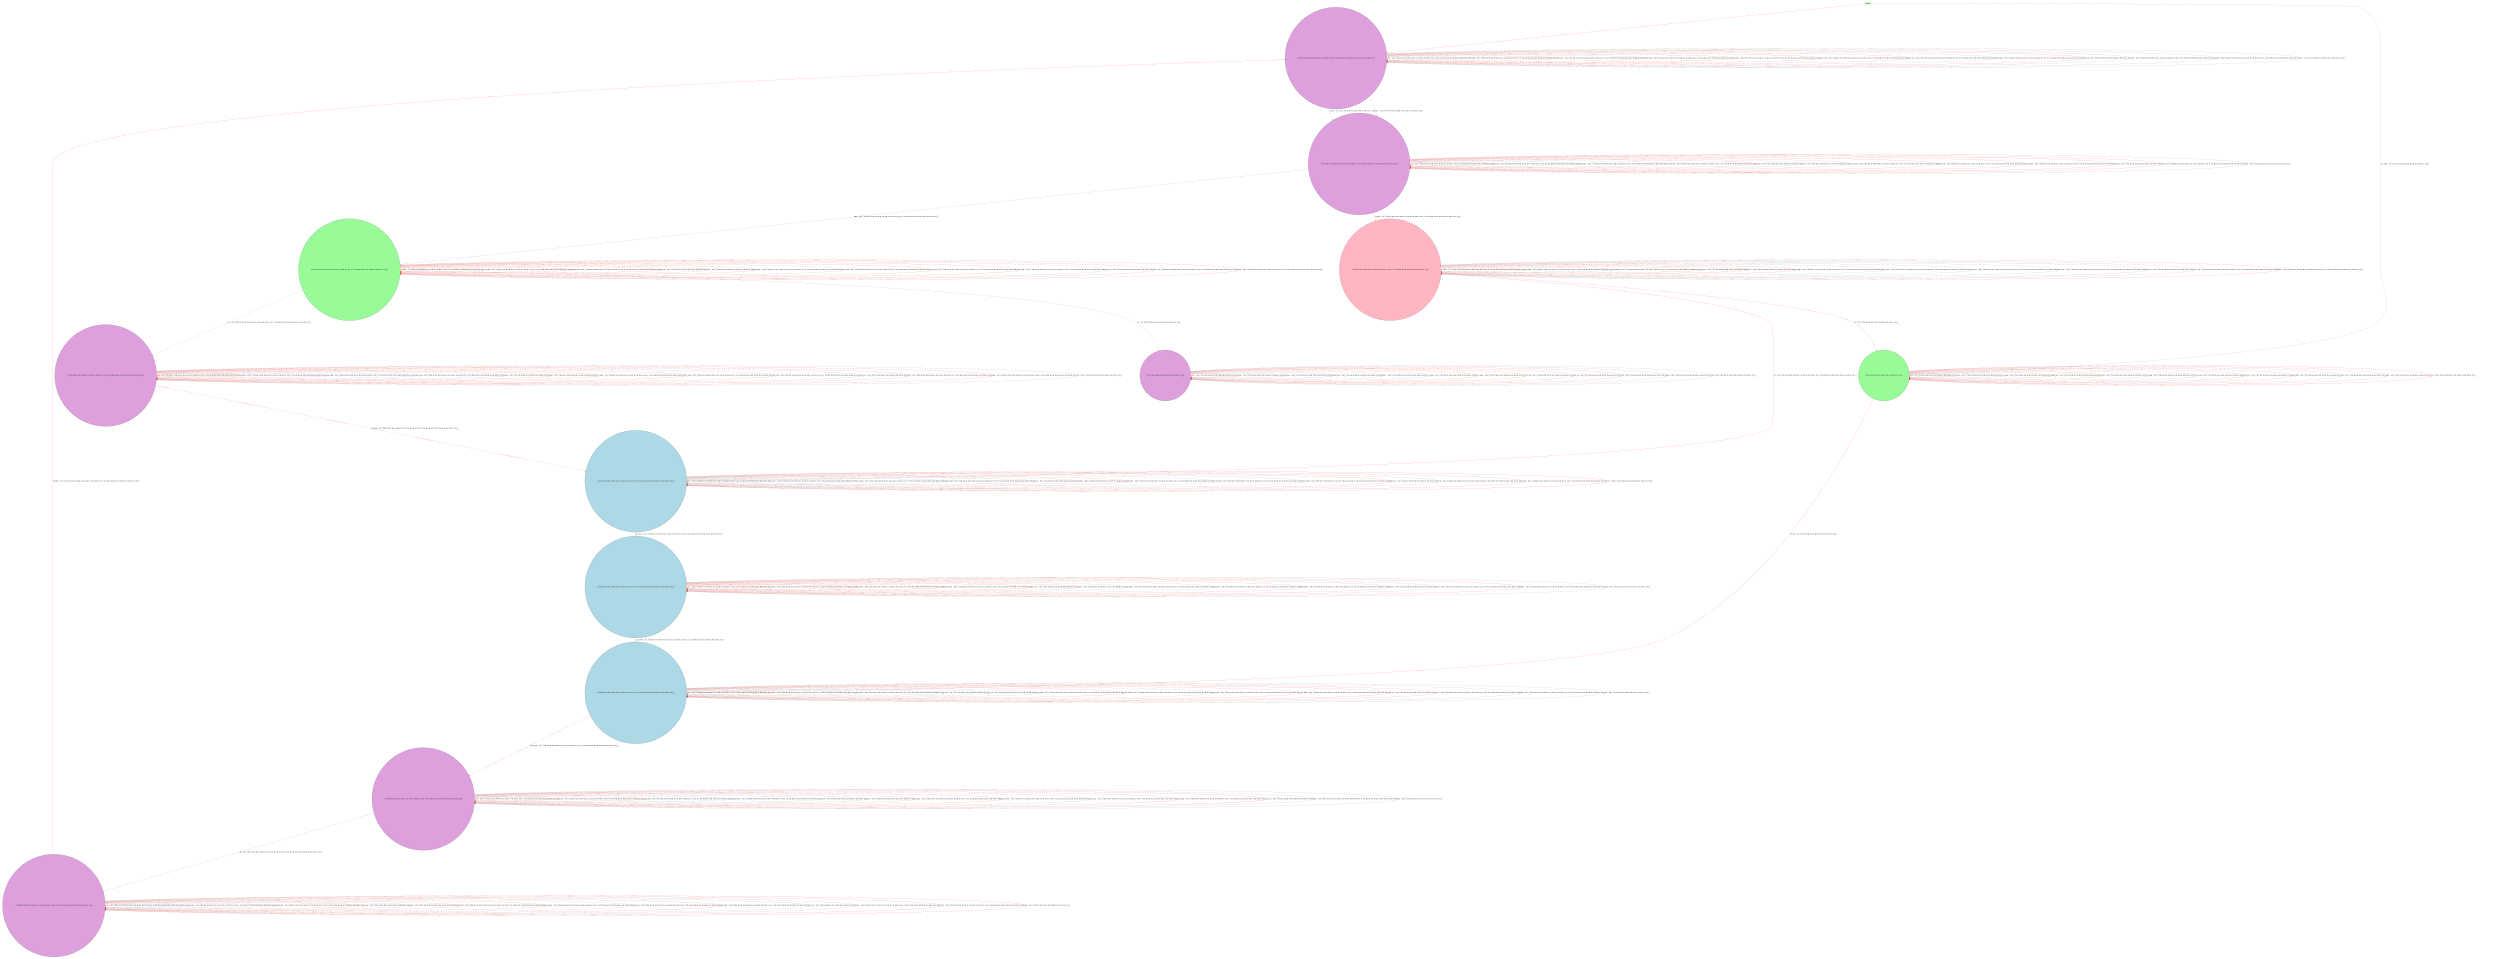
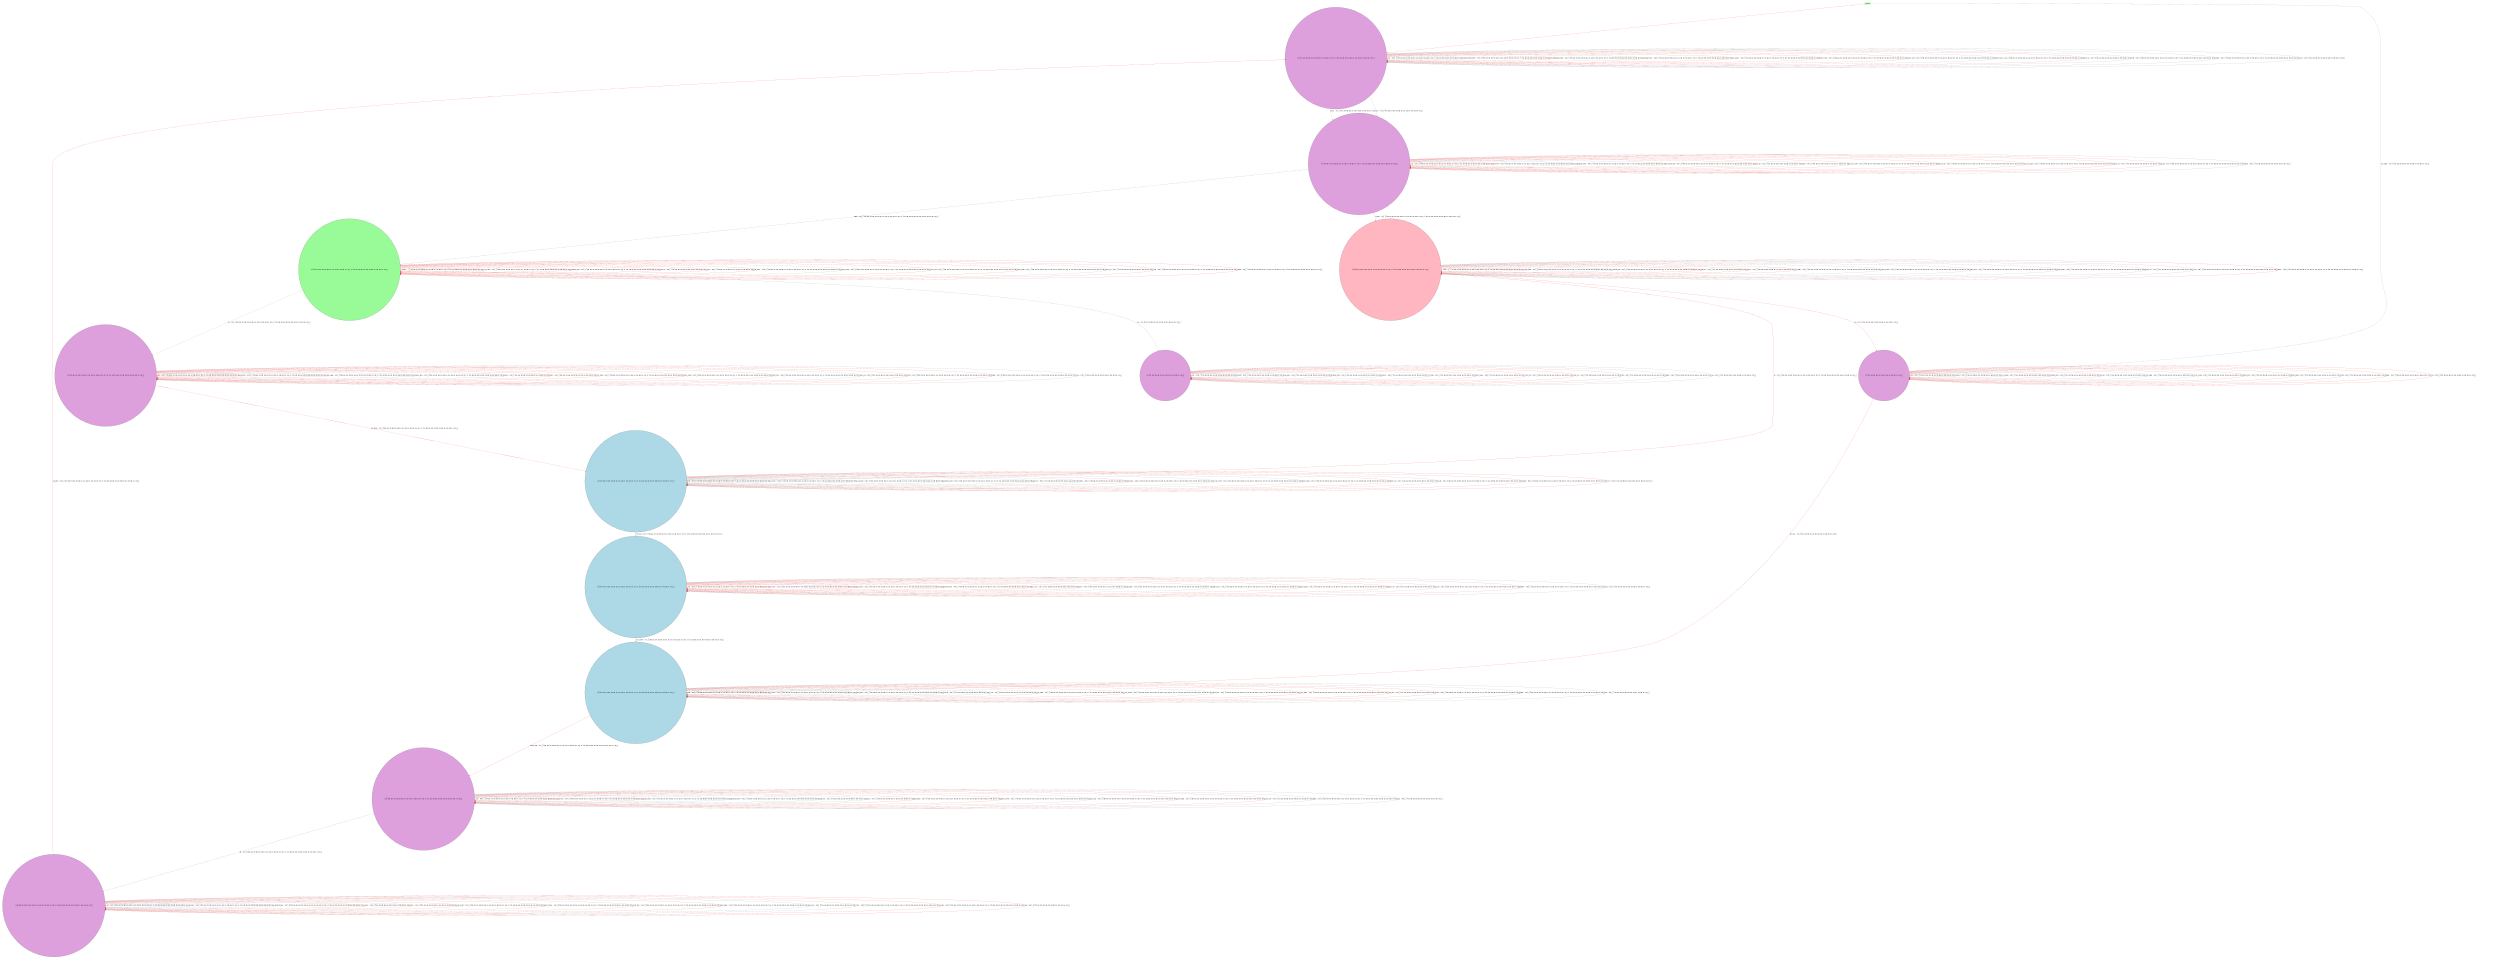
(1884, 375) -> (1884, 375)
